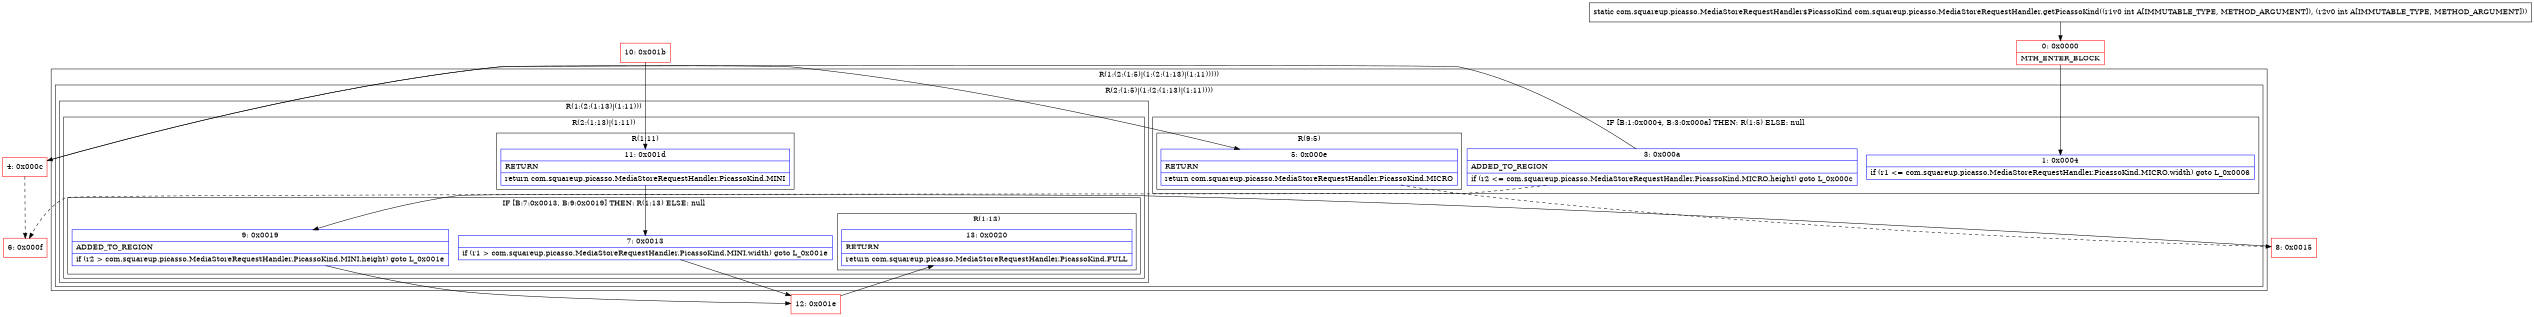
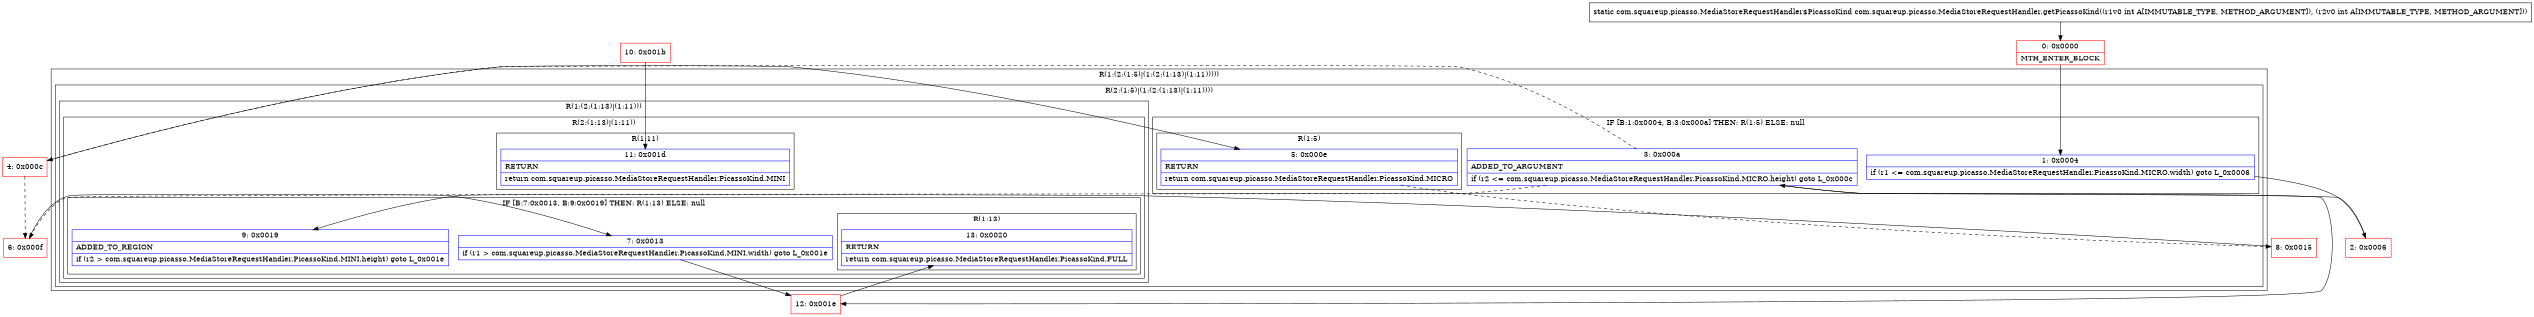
(849, 66) -> (849, 66)
(1309, 139) -> (1309, 139)
(1510, 167) -> (1517, 167)
(645, 208) -> (310, 194)
none -> (2368, 248)
(554, 297) -> (1903, 301)
